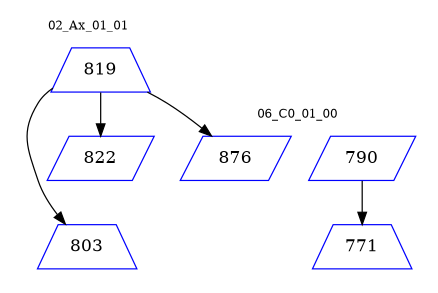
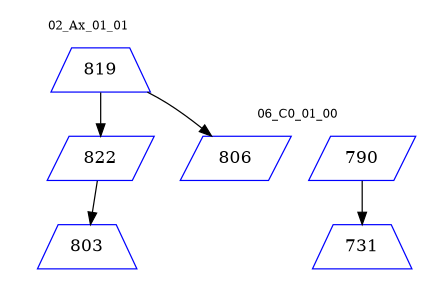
(29, 150) -> (95, 197)
(236, 158) -> (236, 158)
(362, 247) -> (362, 247)
